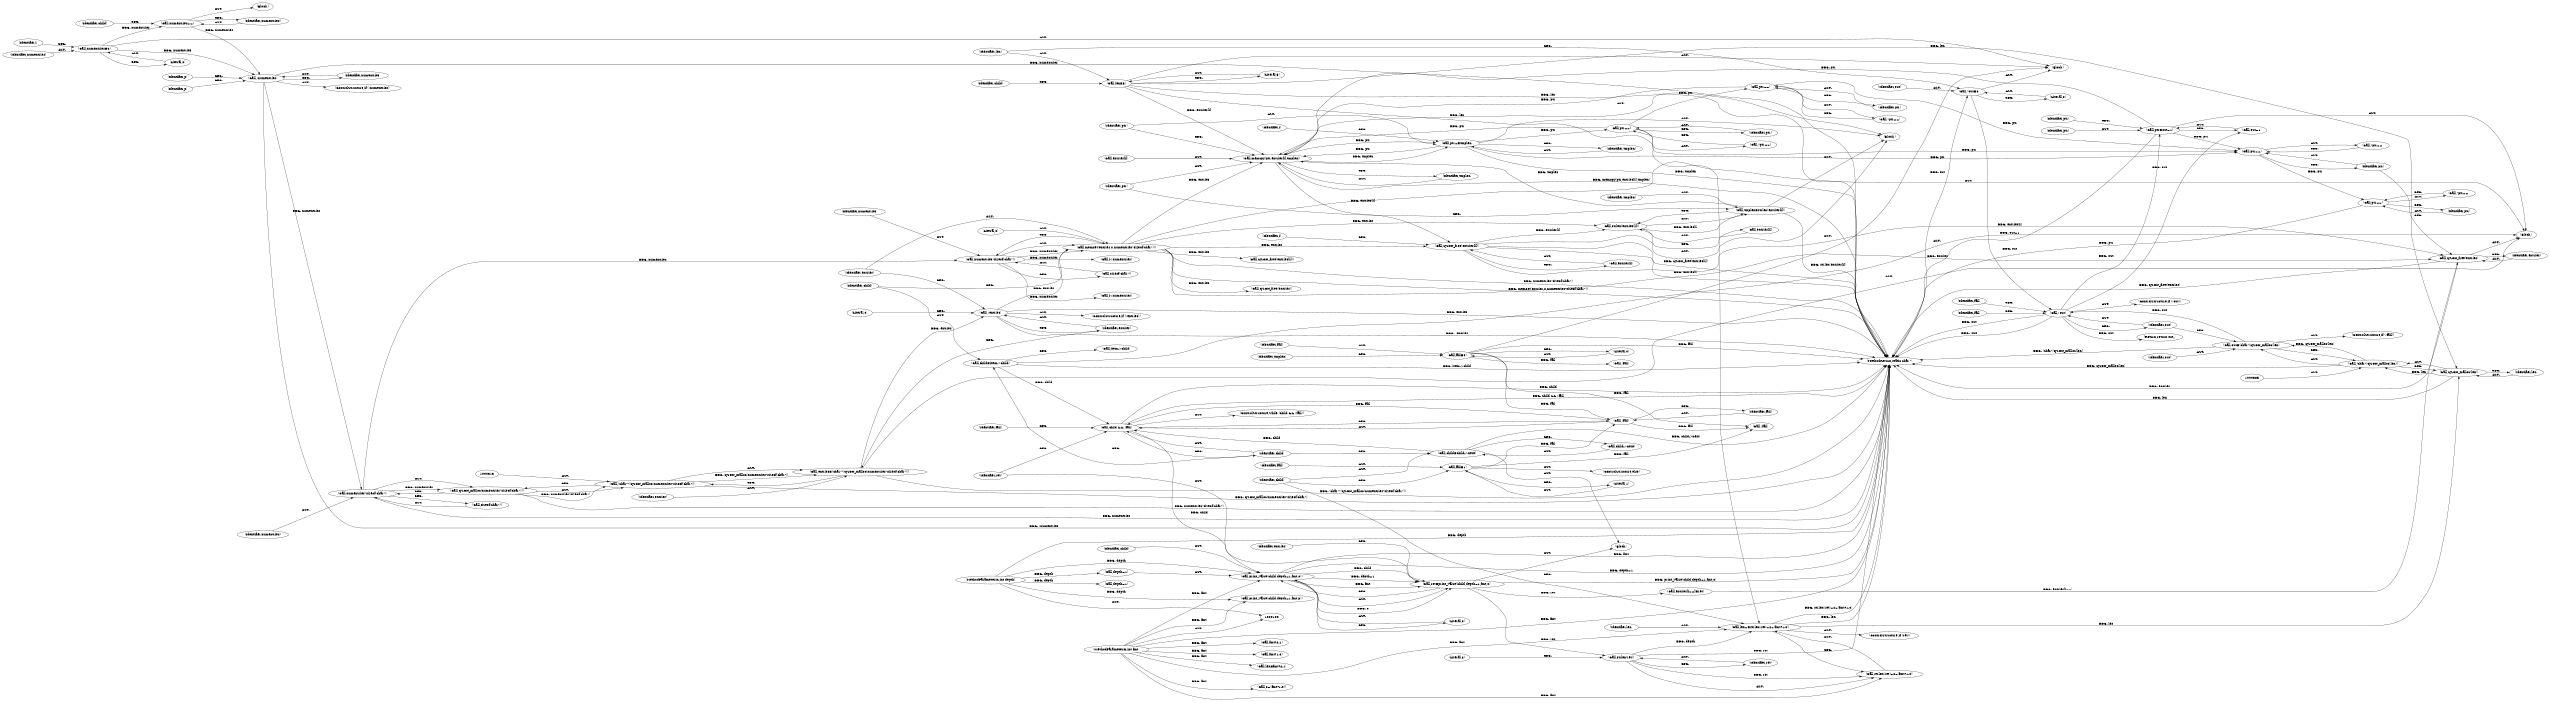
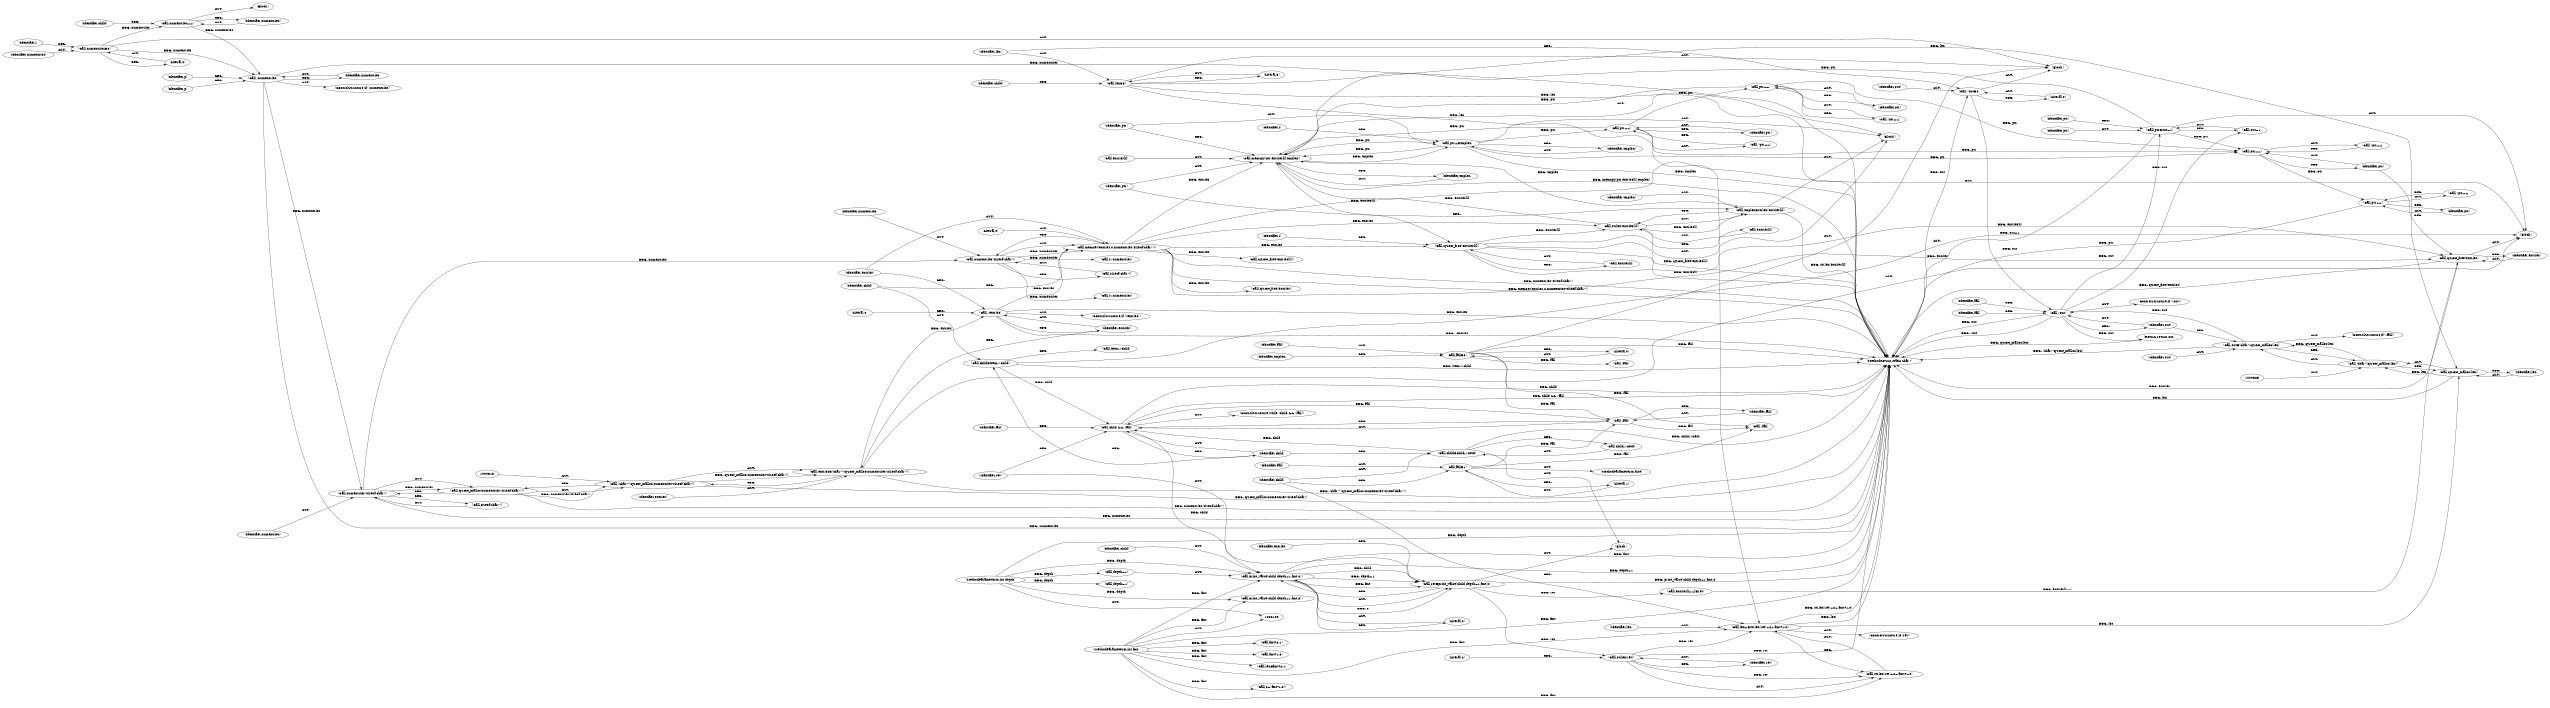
(1193, 120) -> (1436, 203)
(2128, 368) -> (2023, 345)
(1621, 472) -> (1621, 472)
(1686, 642) -> (1686, 642)
